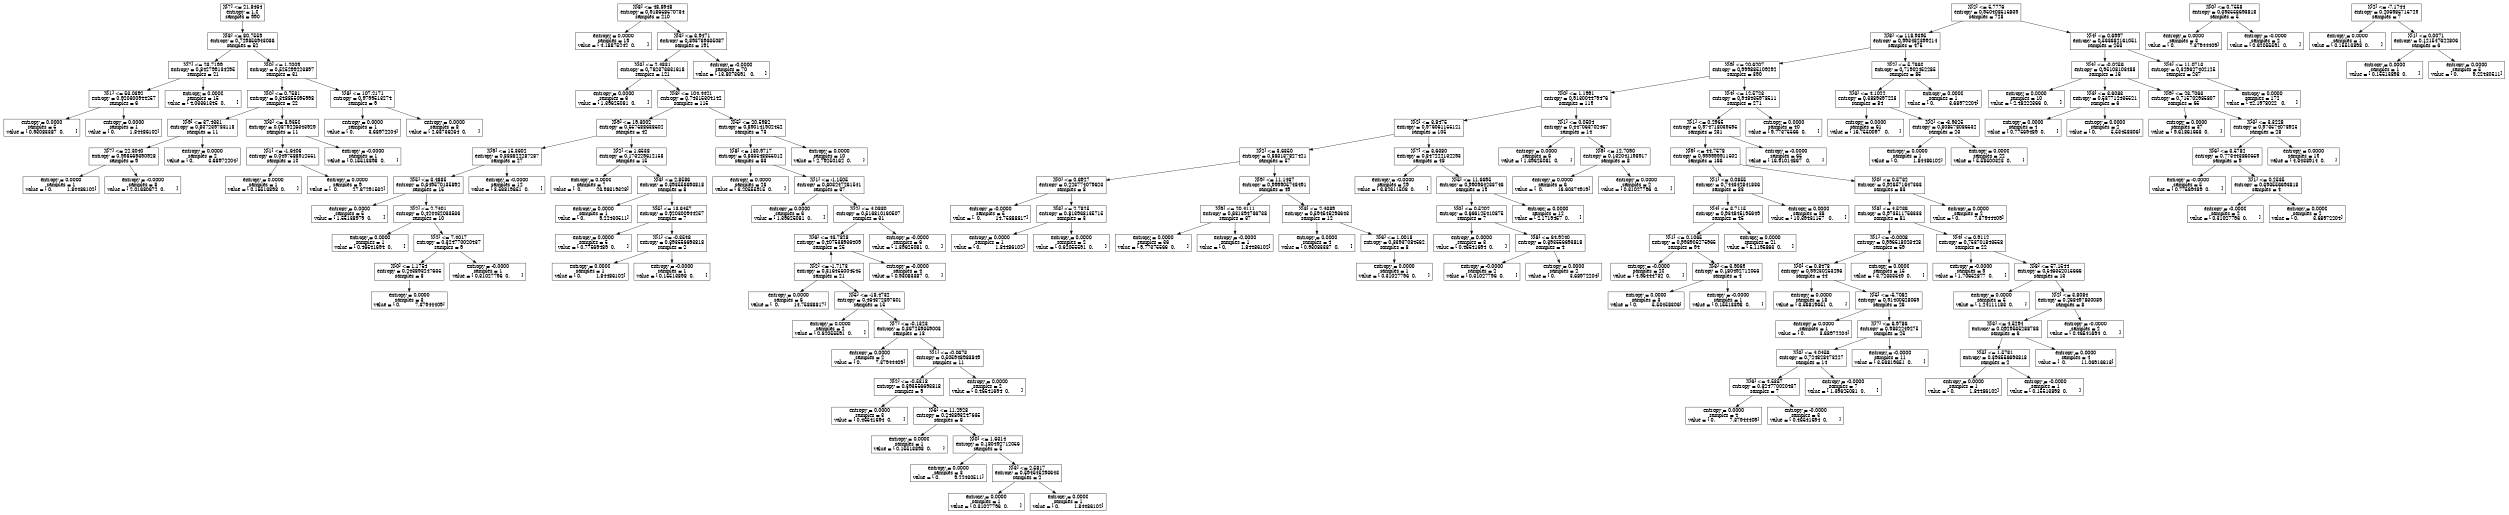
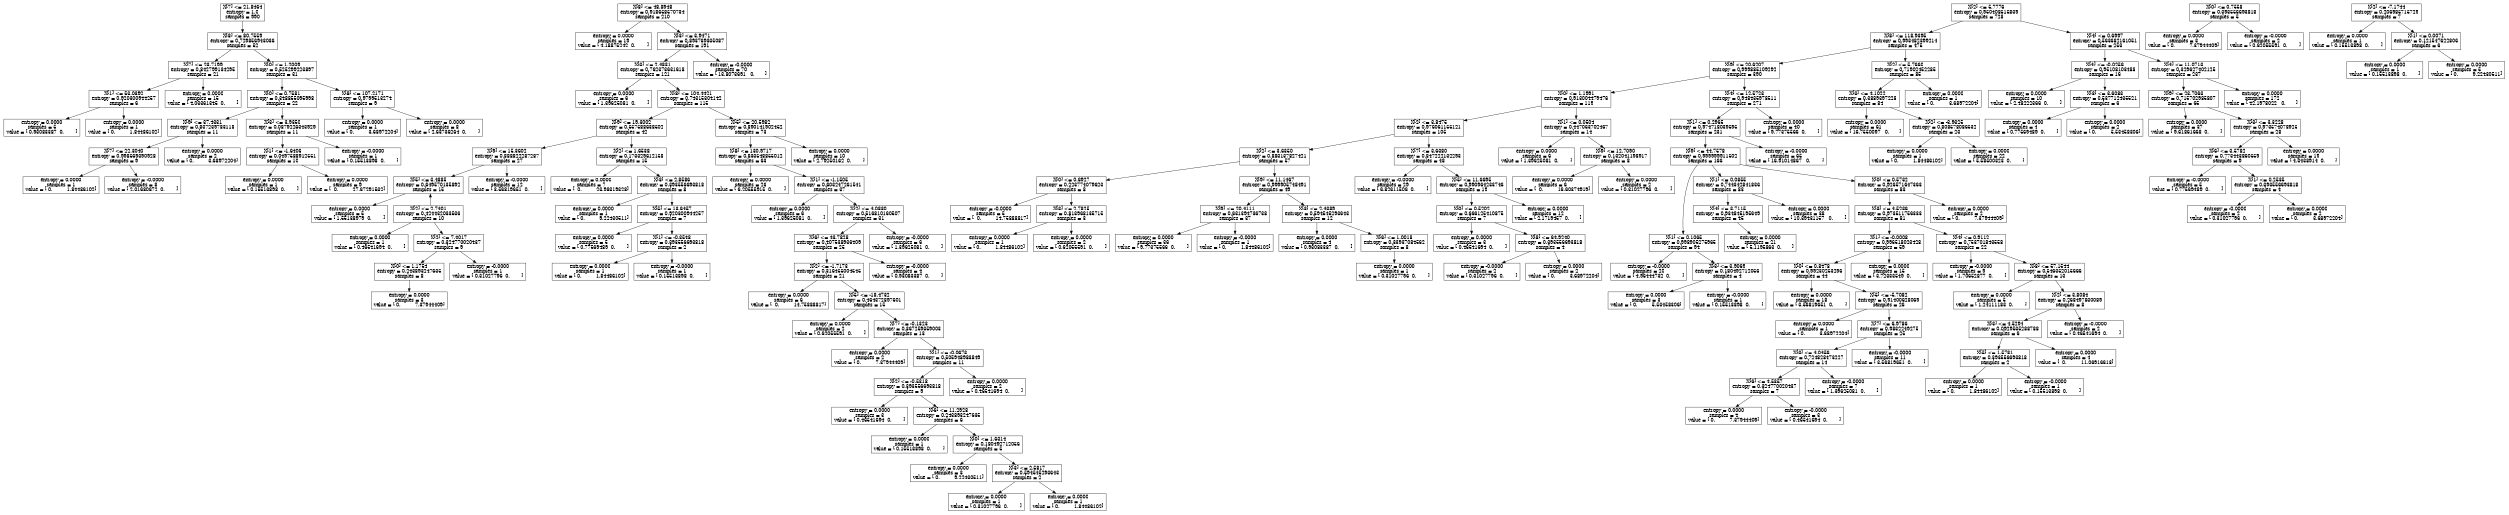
(2143, 84) -> (2184, 83)
(632, 156) -> (632, 156)
(426, 198) -> (430, 201)
(1707, 228) -> (1685, 197)
(831, 259) -> (827, 256)
